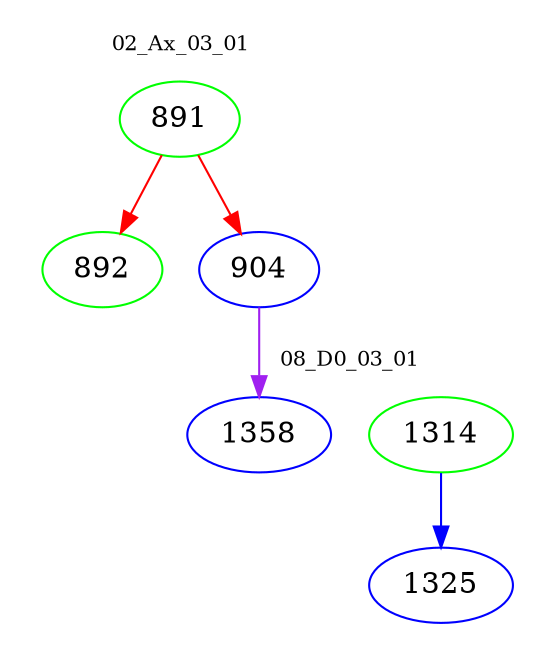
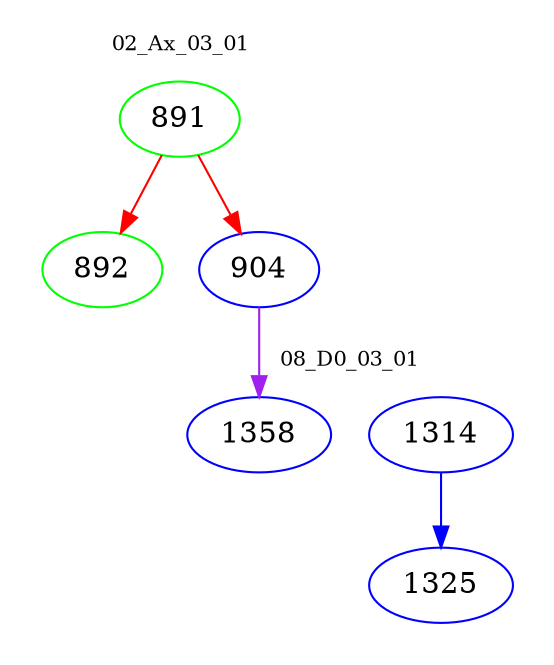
(441, 435) -> (441, 435)
